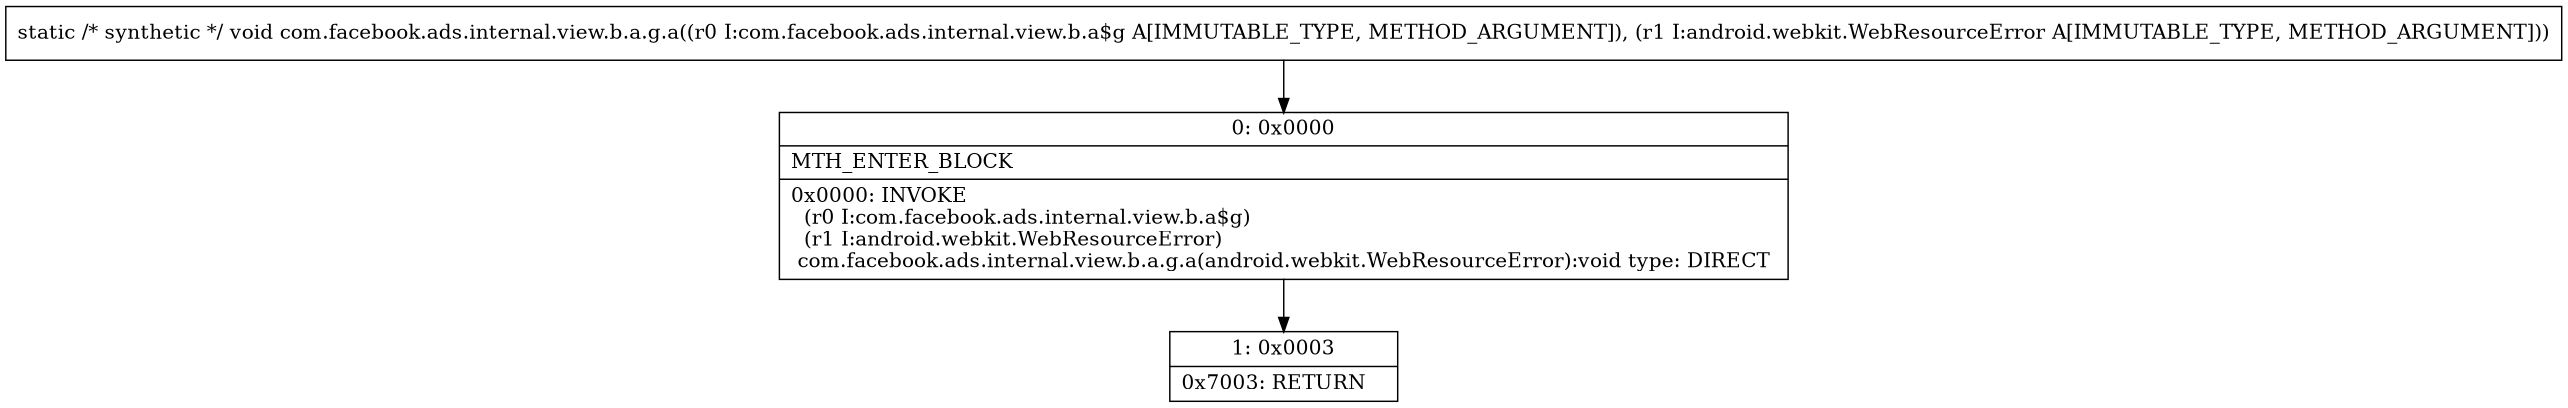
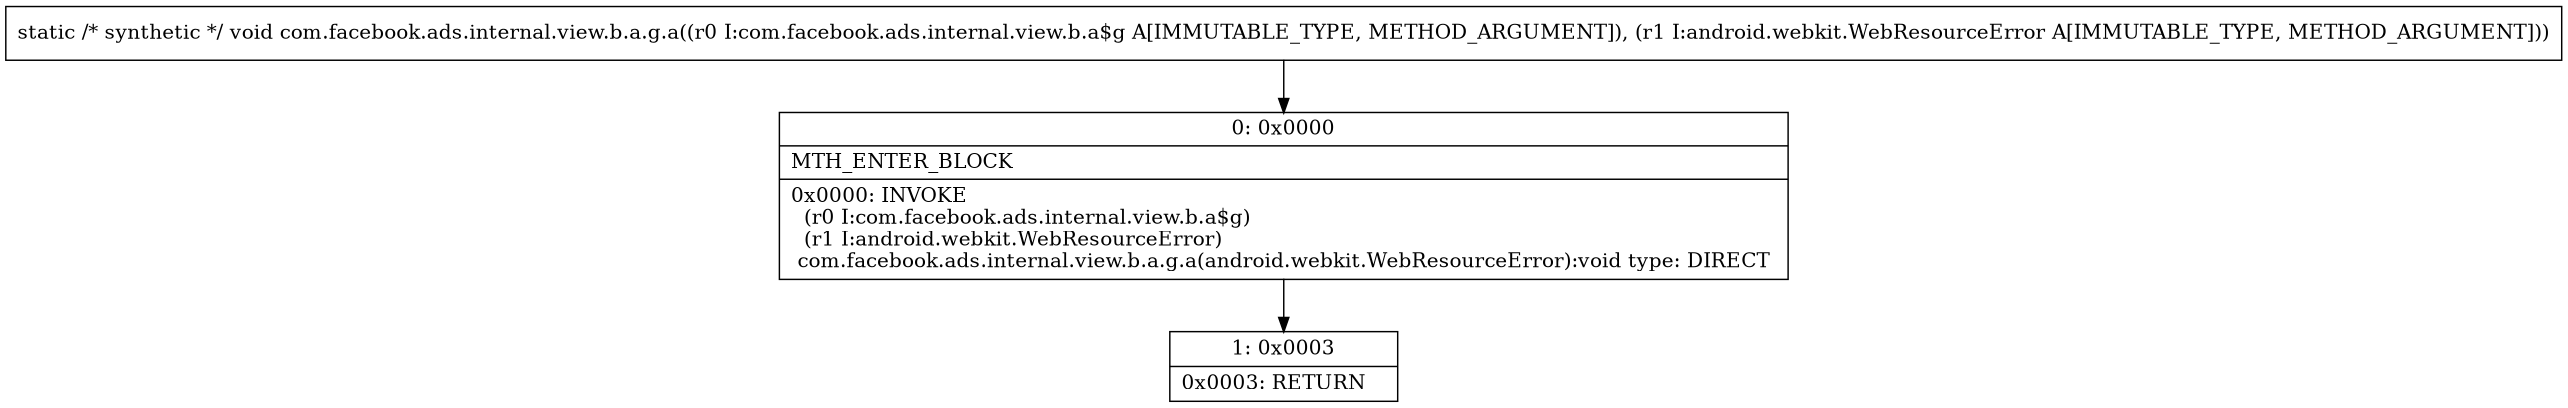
(1284, 383) -> (1284, 383)
